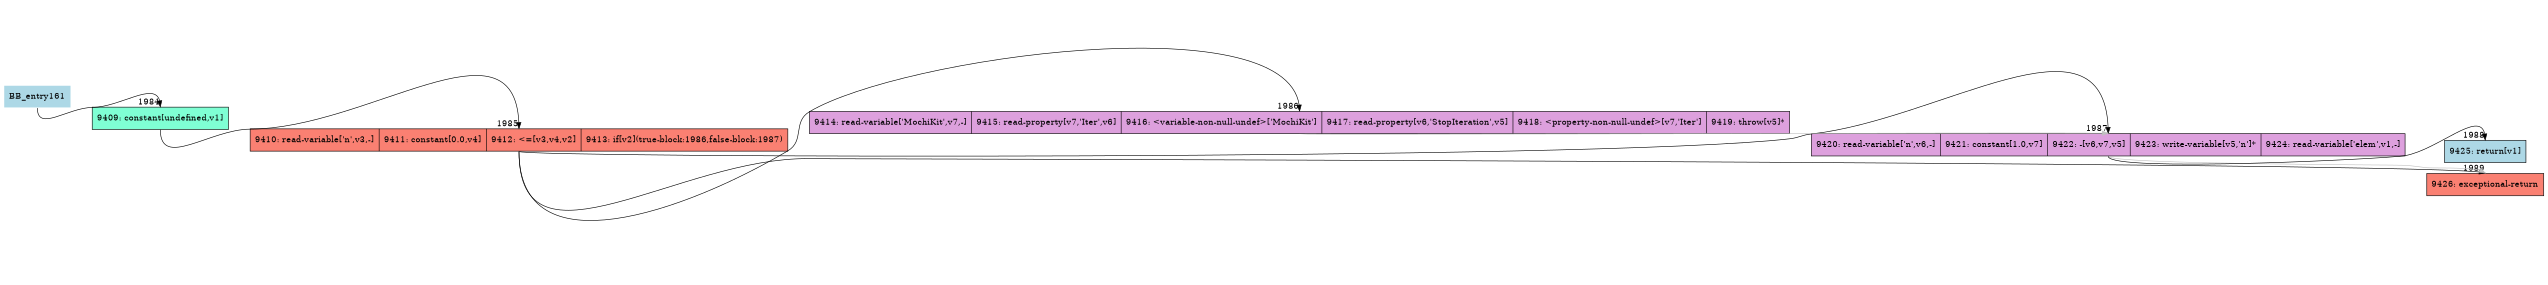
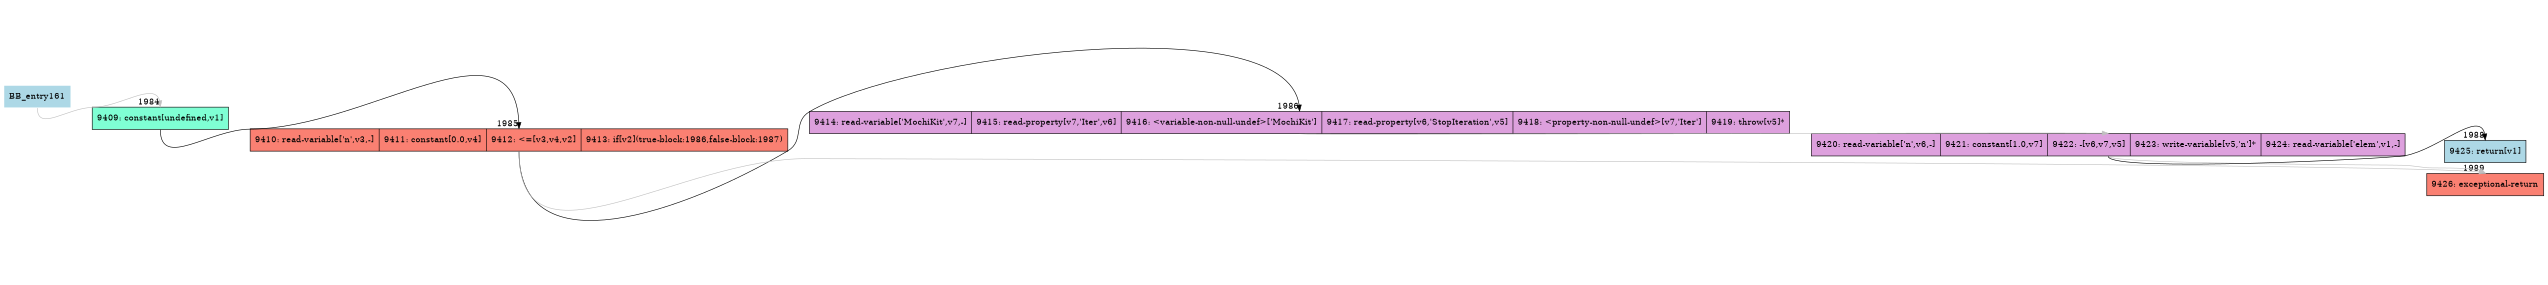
(97, 107) -> (97, 107)
(1335, 154) -> none
(1477, 161) -> (1477, 161)
